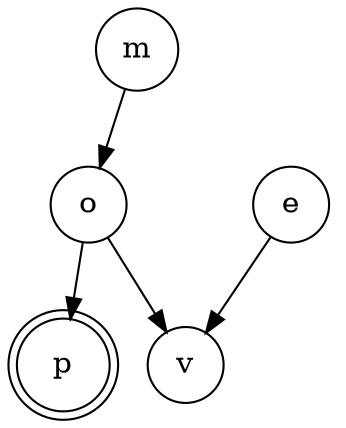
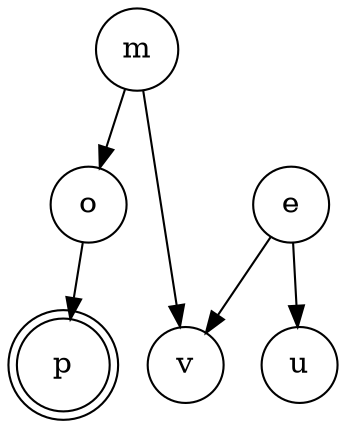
(132, 276) -> (160, 198)
none -> (300, 365)
